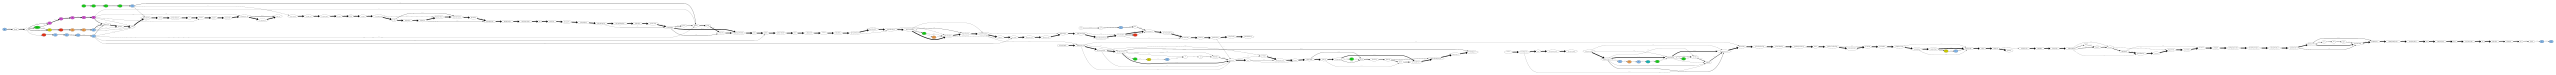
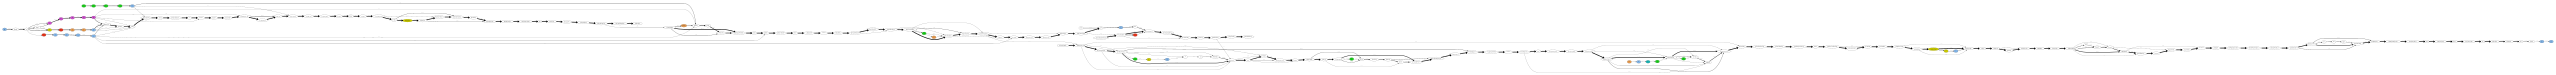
none -> (285, 16)
(408, 21) -> (408, 21)
(653, 24) -> none
(684, 26) -> (684, 26)
(37, 27) -> (37, 27)
(1090, 36) -> (1092, 31)
(1933, 49) -> (1933, 49)
none -> (2016, 50)
none -> (1580, 51)
none -> (1491, 52)
none -> (2097, 52)
none -> (1255, 58)
(1620, 62) -> none
